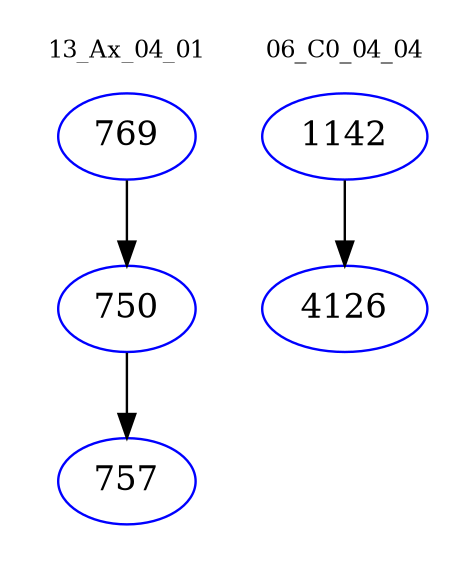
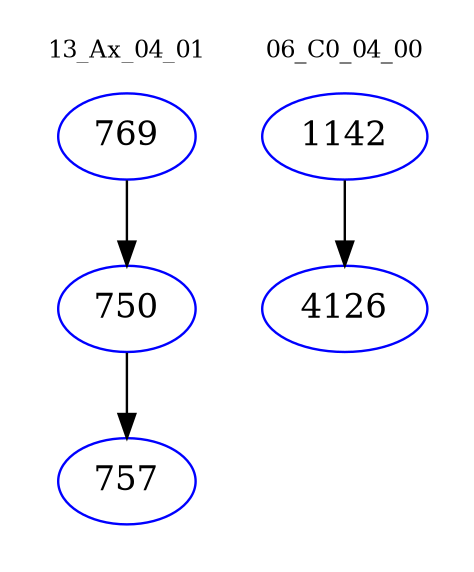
(345, 51) -> (345, 51)
